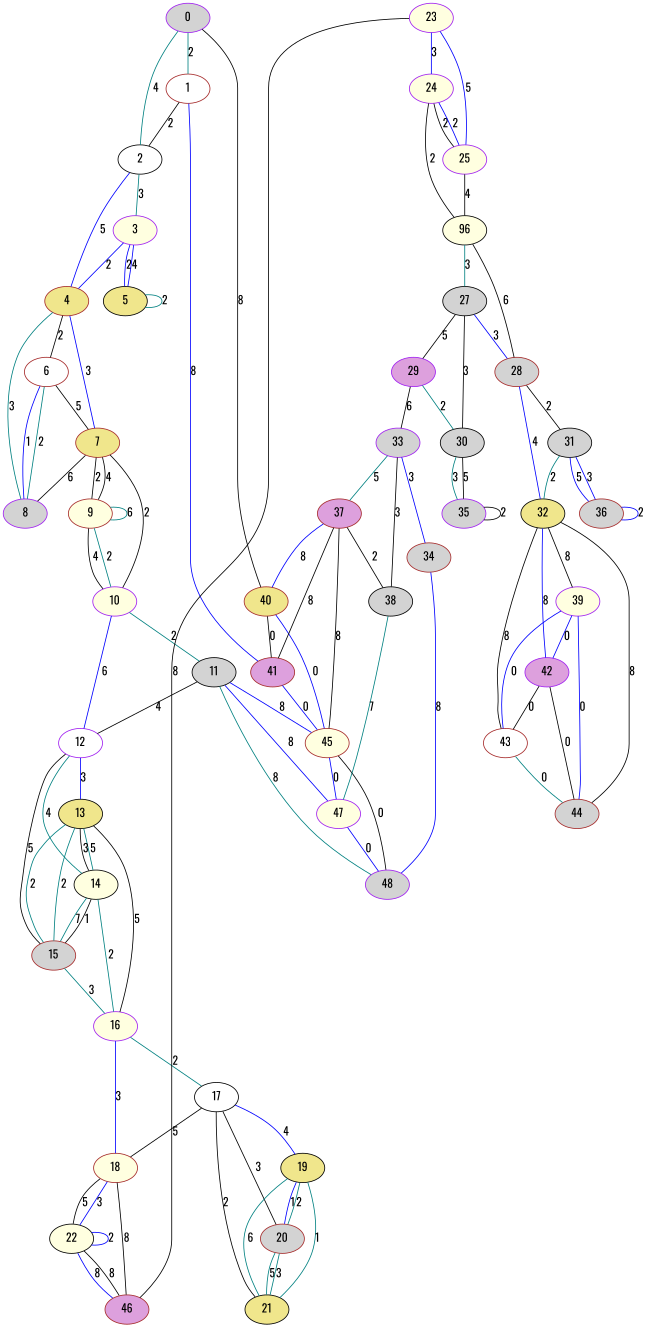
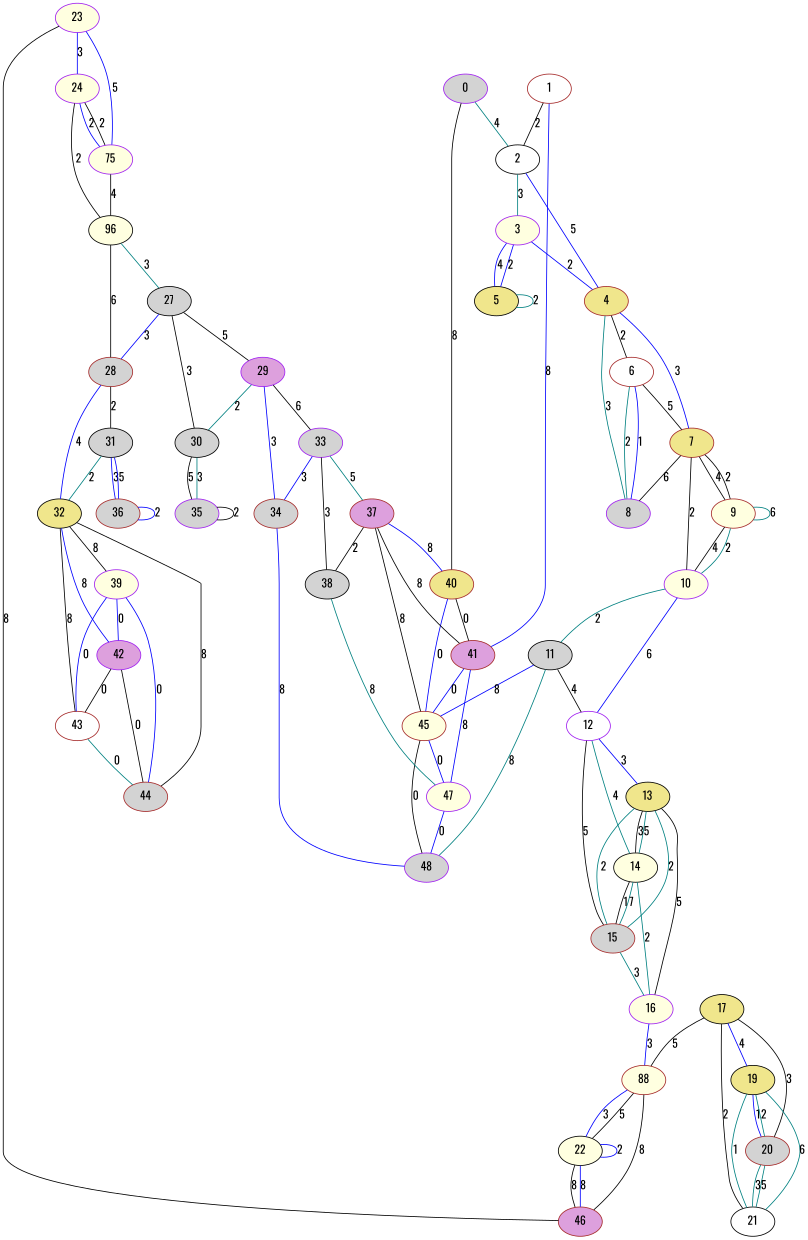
(188, 53) -> none
(465, 160) -> (111, 160)
none -> (269, 443)
(372, 708) -> (372, 691)
(276, 743) -> (461, 726)
(166, 1062) -> none
(216, 1097) -> (722, 1009)
(116, 1168) -> (644, 1080)
(267, 1310) -> (753, 1222)
